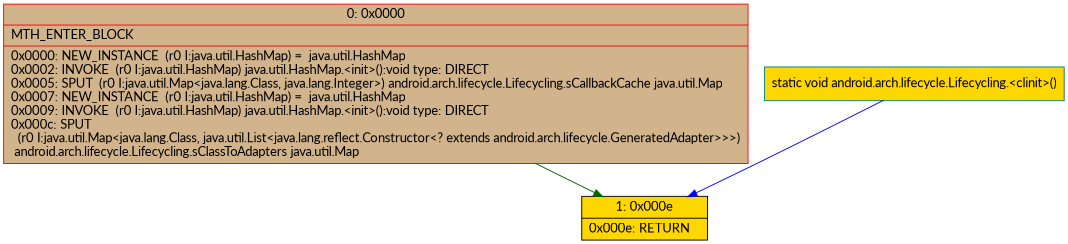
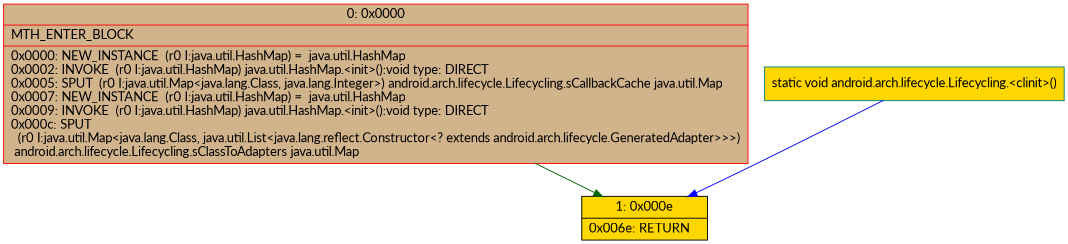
(645, 229) -> (645, 229)
